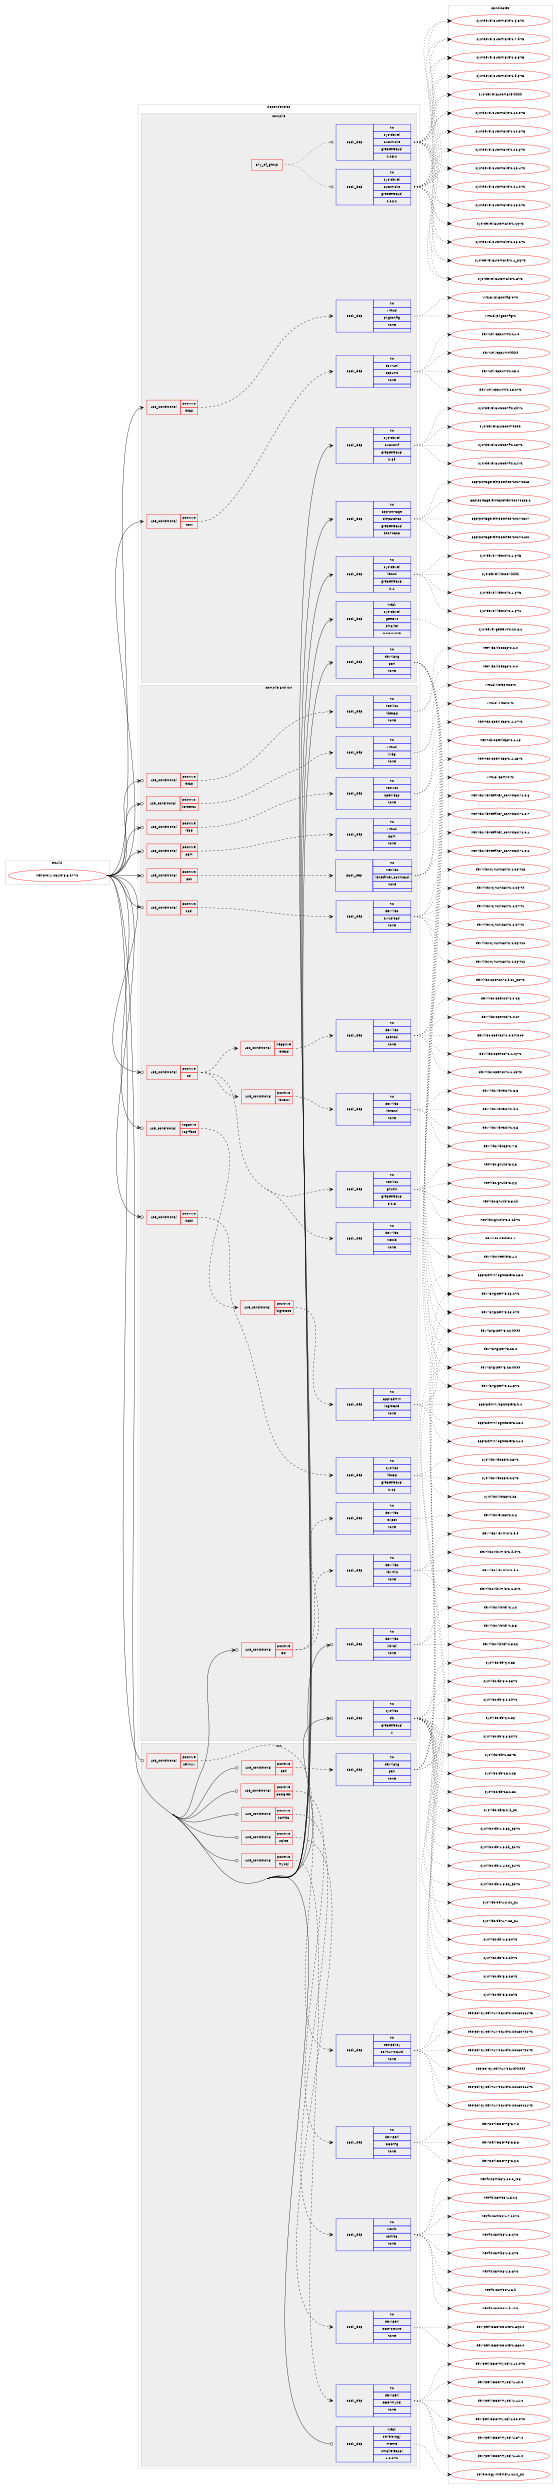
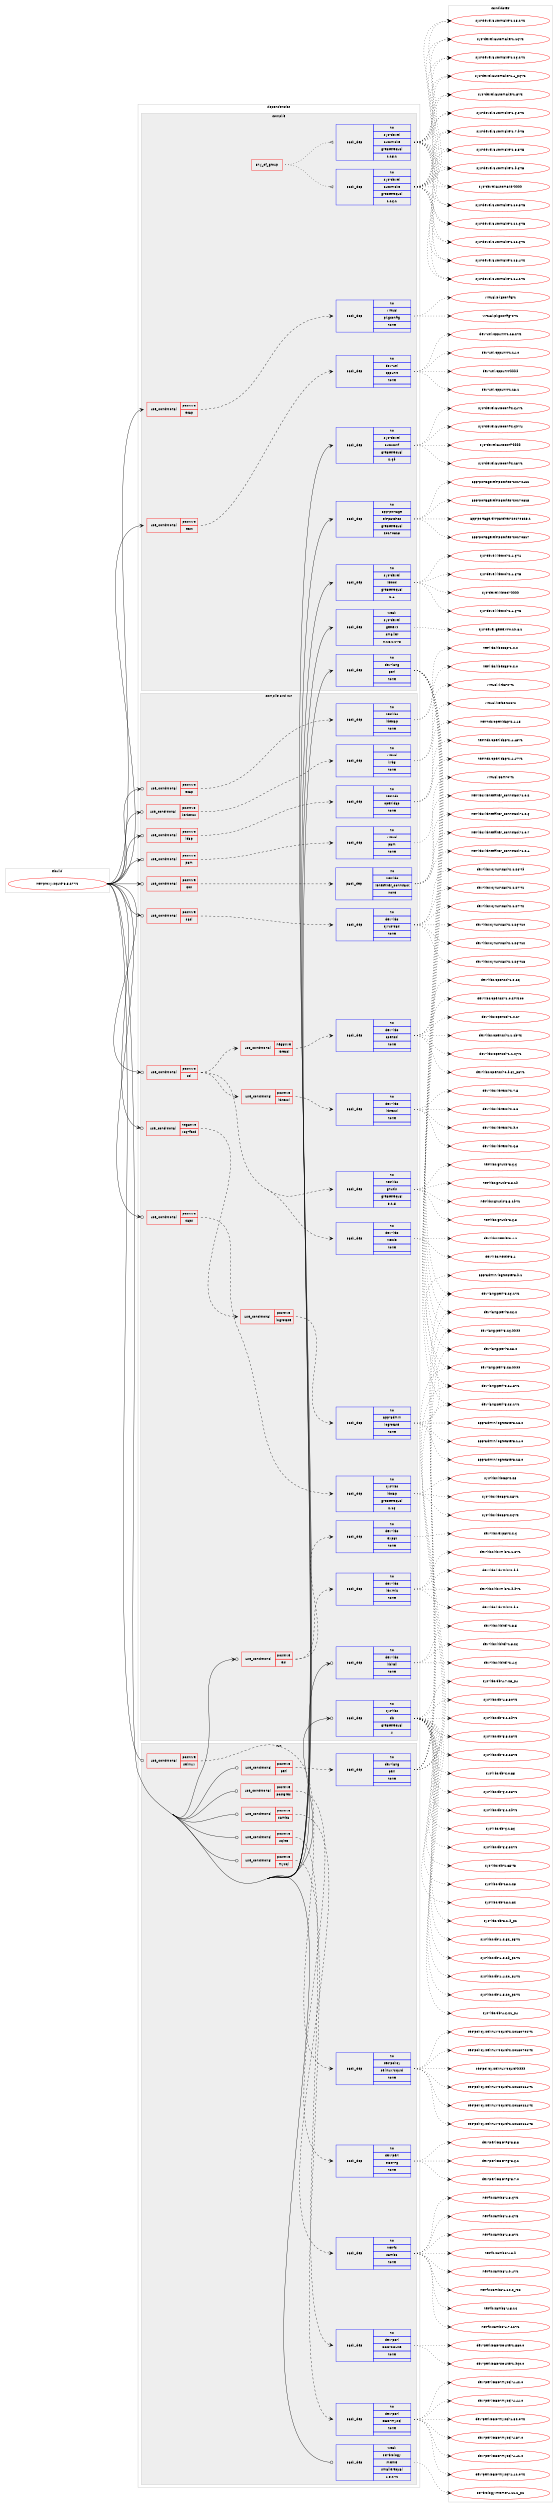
(501, 1146) -> (501, 1091)
none -> (501, 1312)
(501, 2327) -> (501, 2364)
